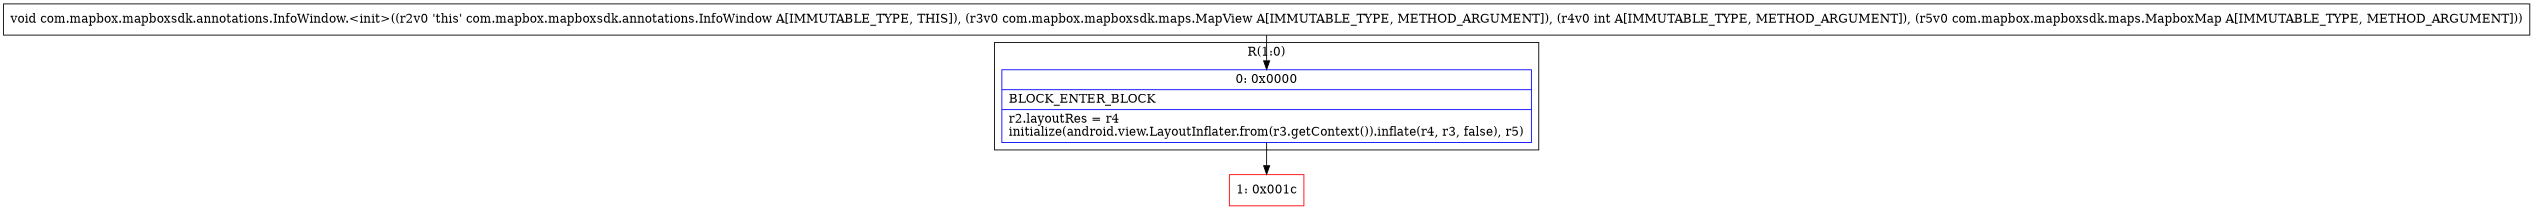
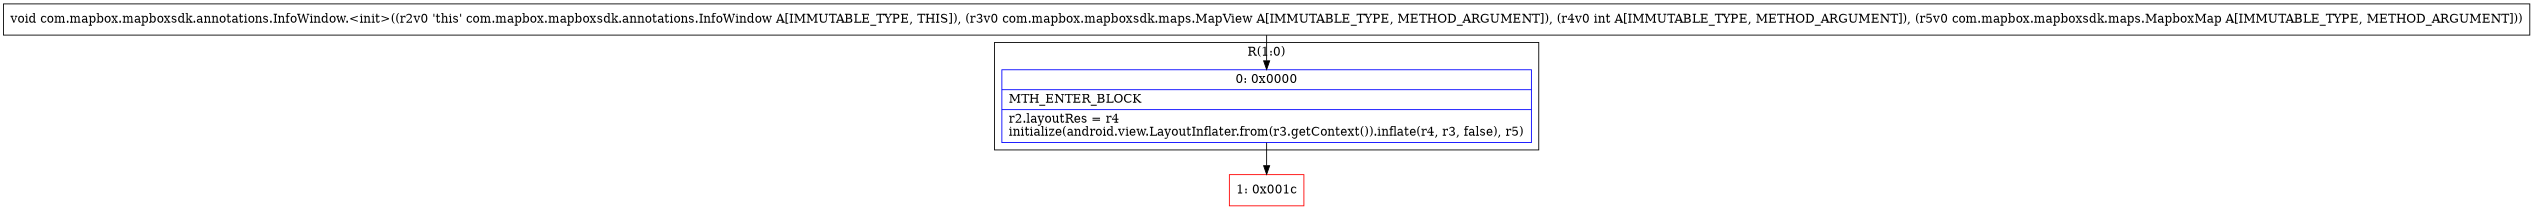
(1082, 99) -> (1076, 99)
